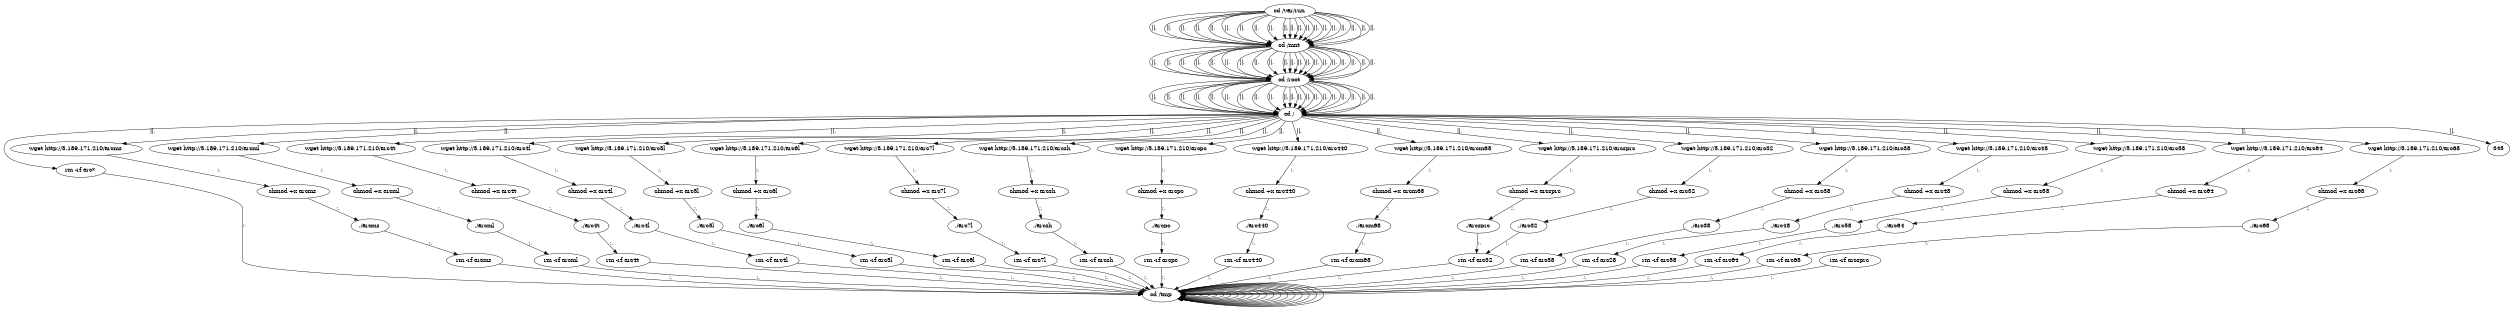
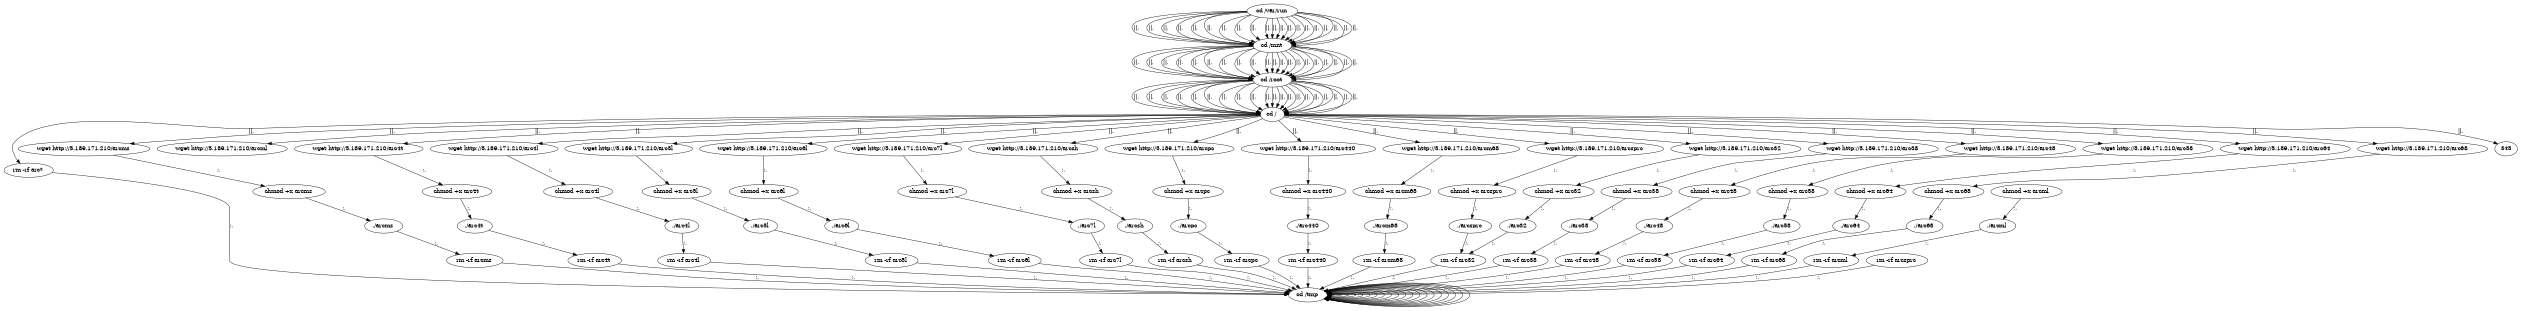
(296, 170) -> none
(1599, 260) -> (1583, 260)
